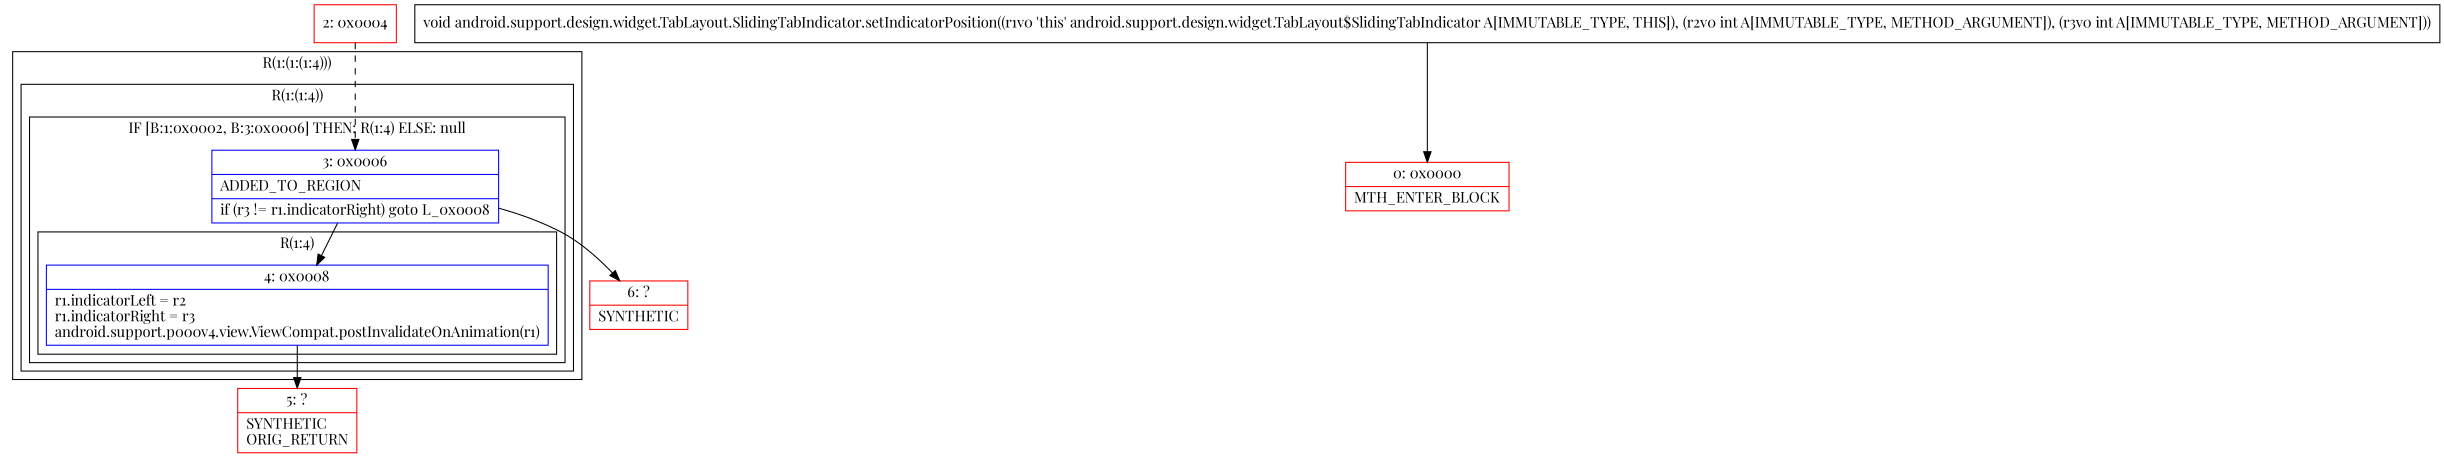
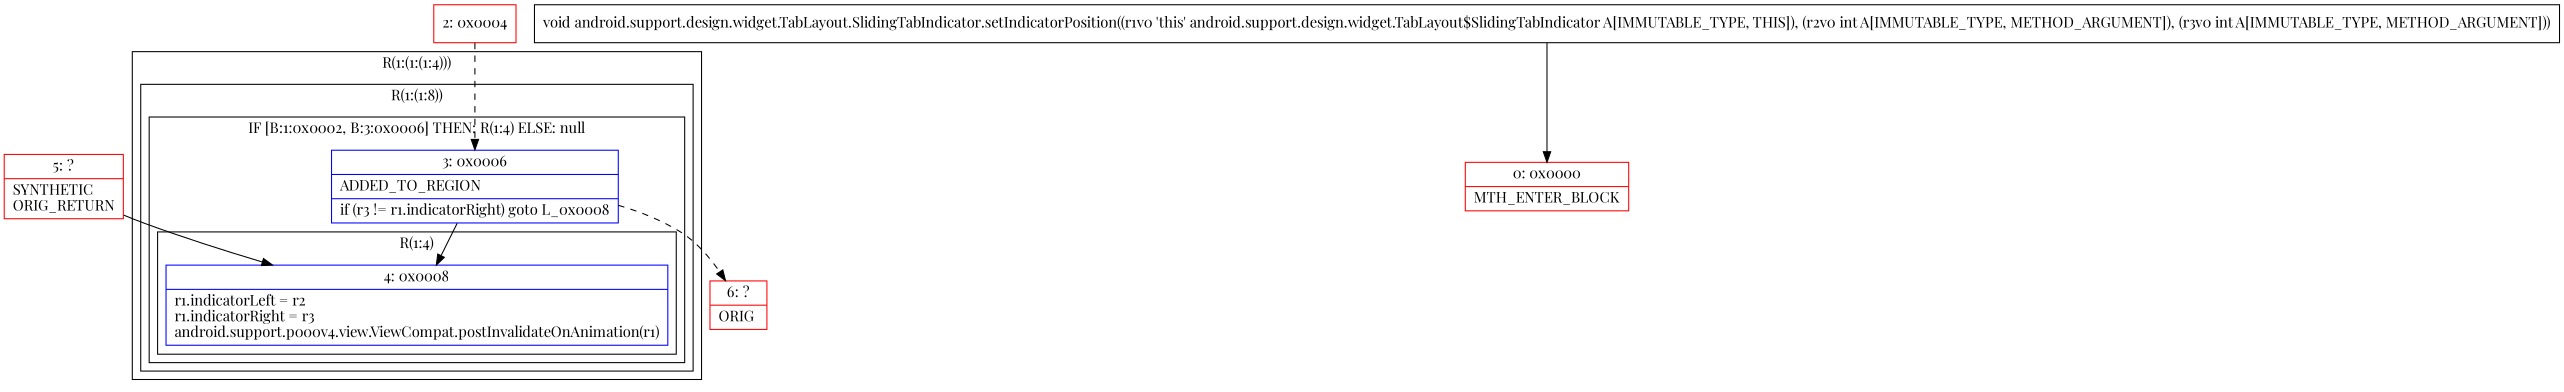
(297, 96) -> (417, 96)
(546, 225) -> (667, 224)
(639, 317) -> (736, 317)
(297, 362) -> (192, 240)
